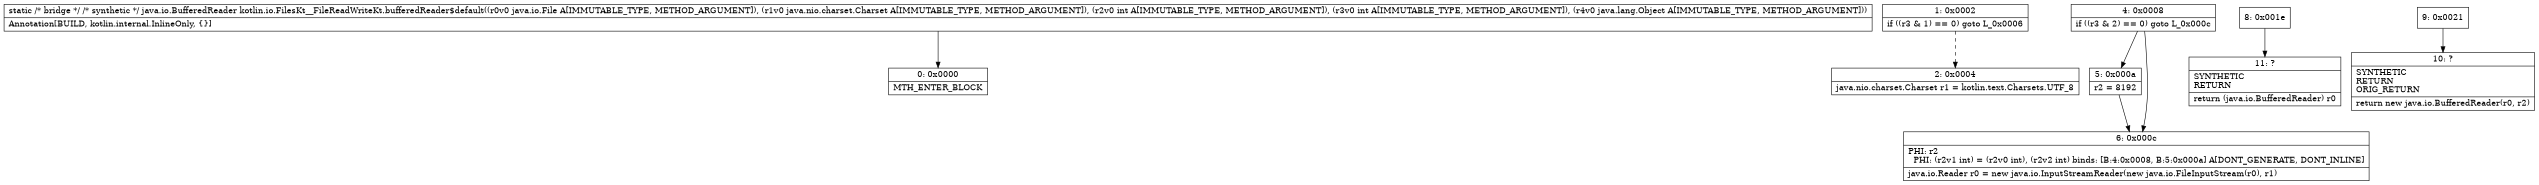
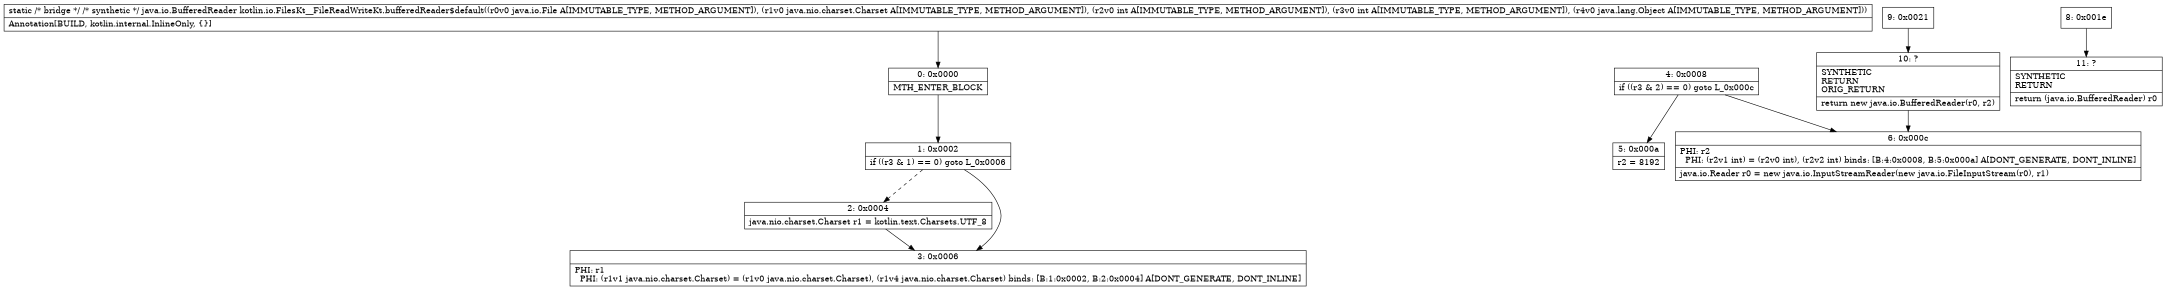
(2123, 110) -> (1908, 118)
none -> (938, 116)
none -> (938, 268)
